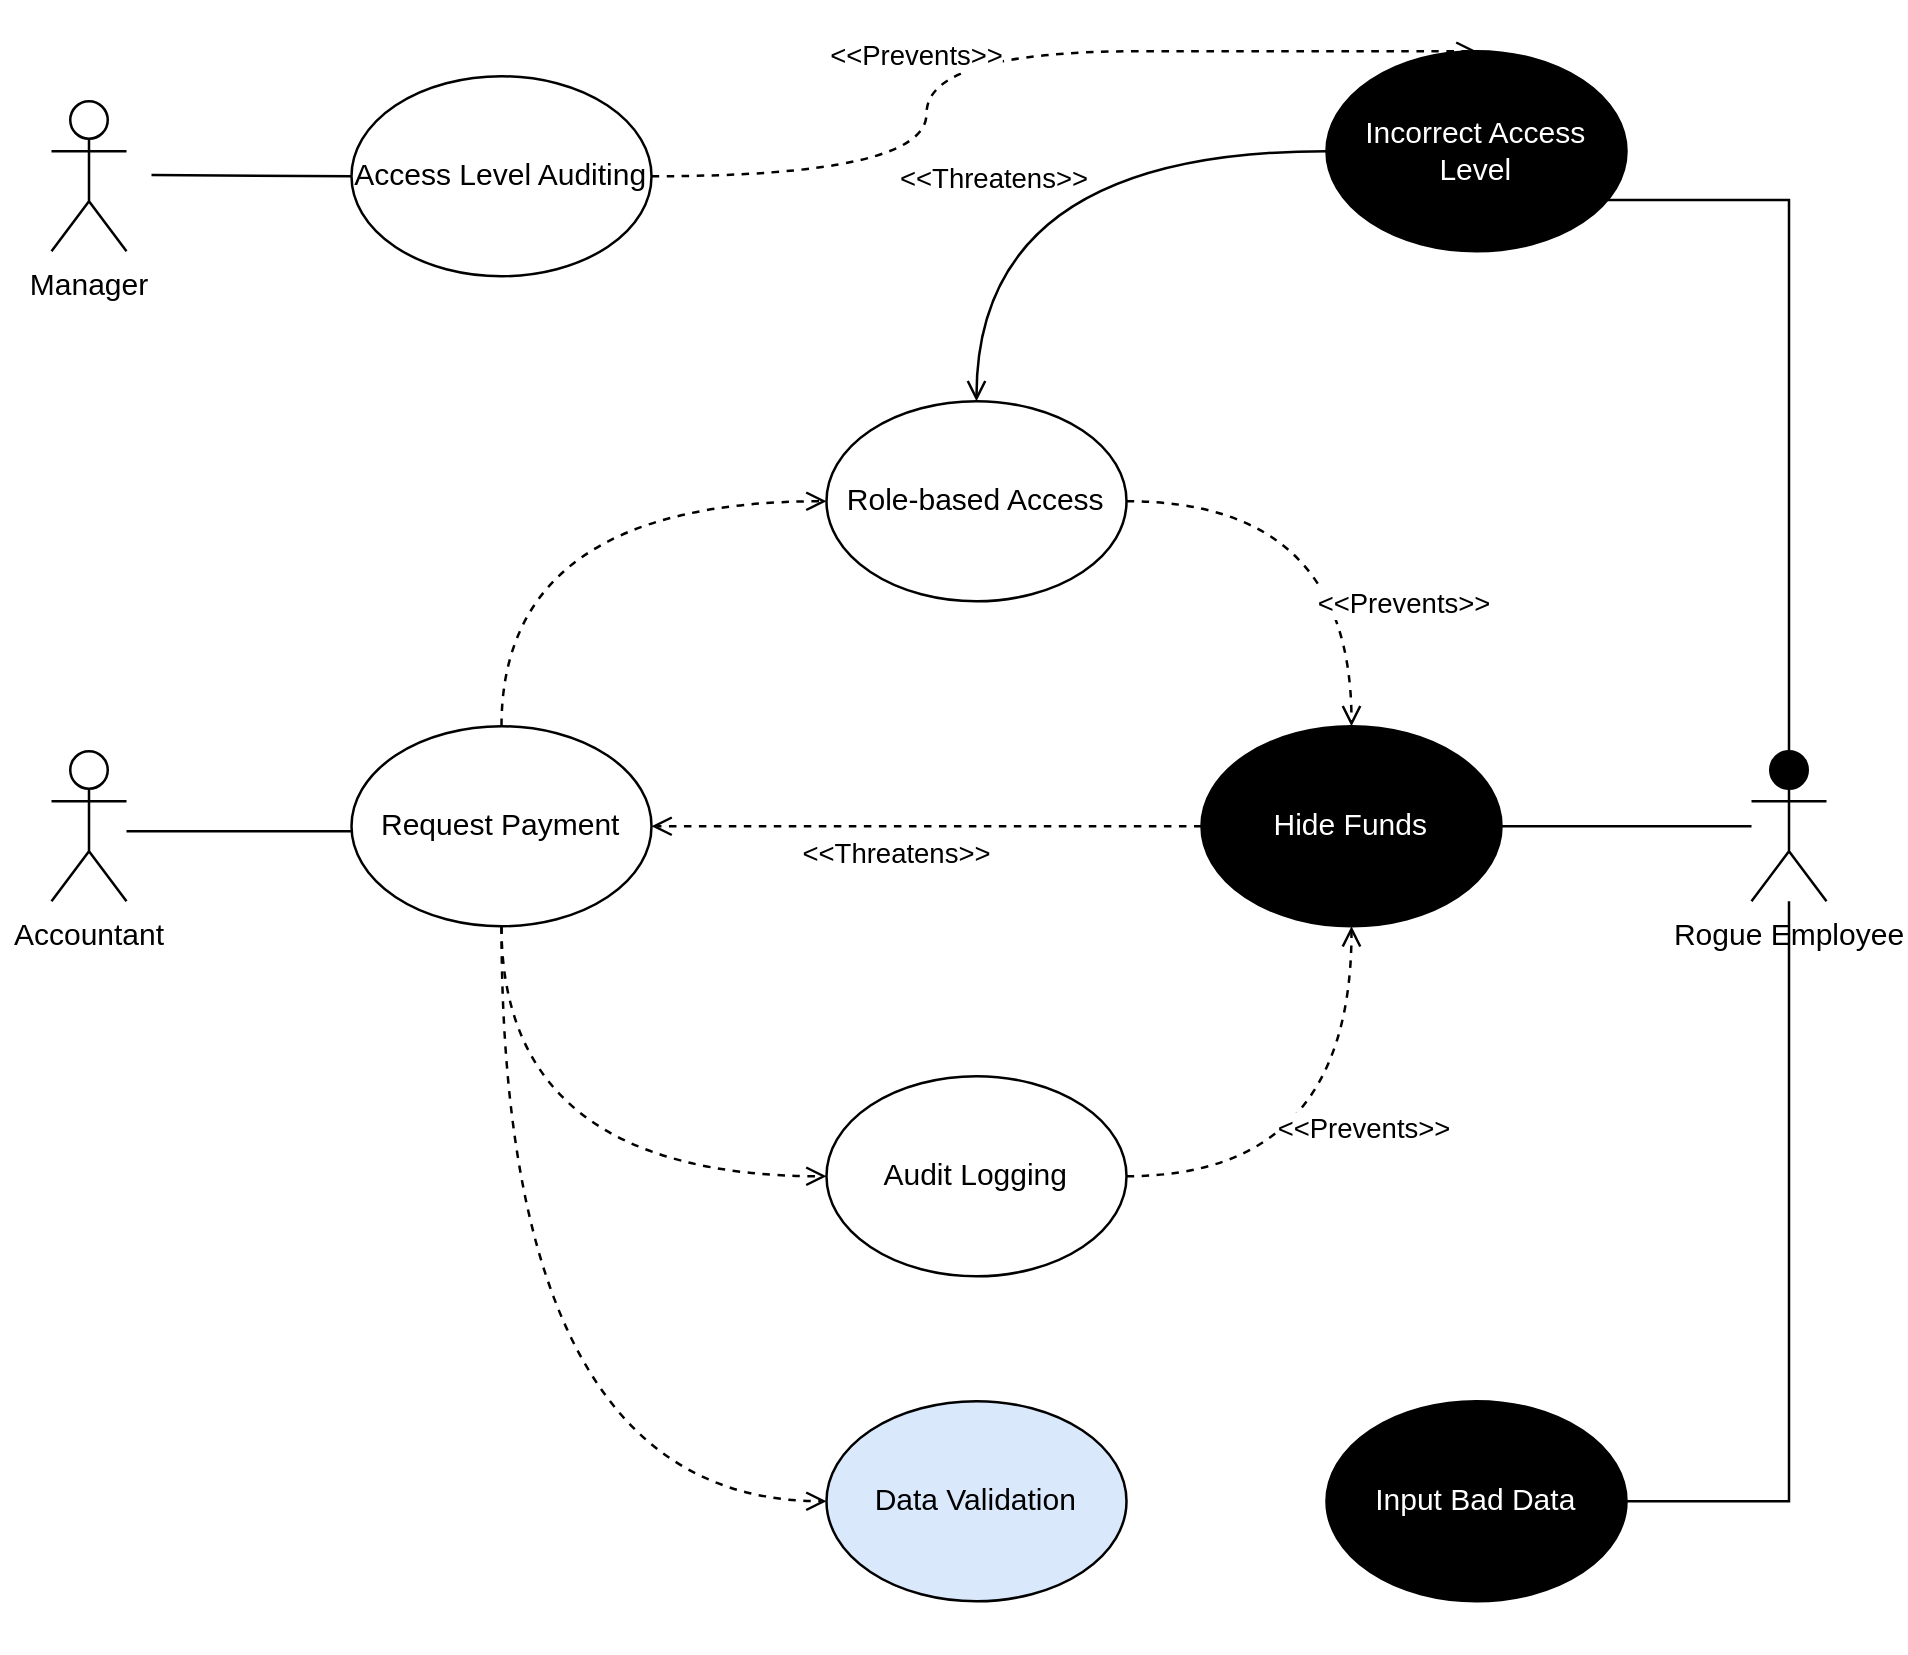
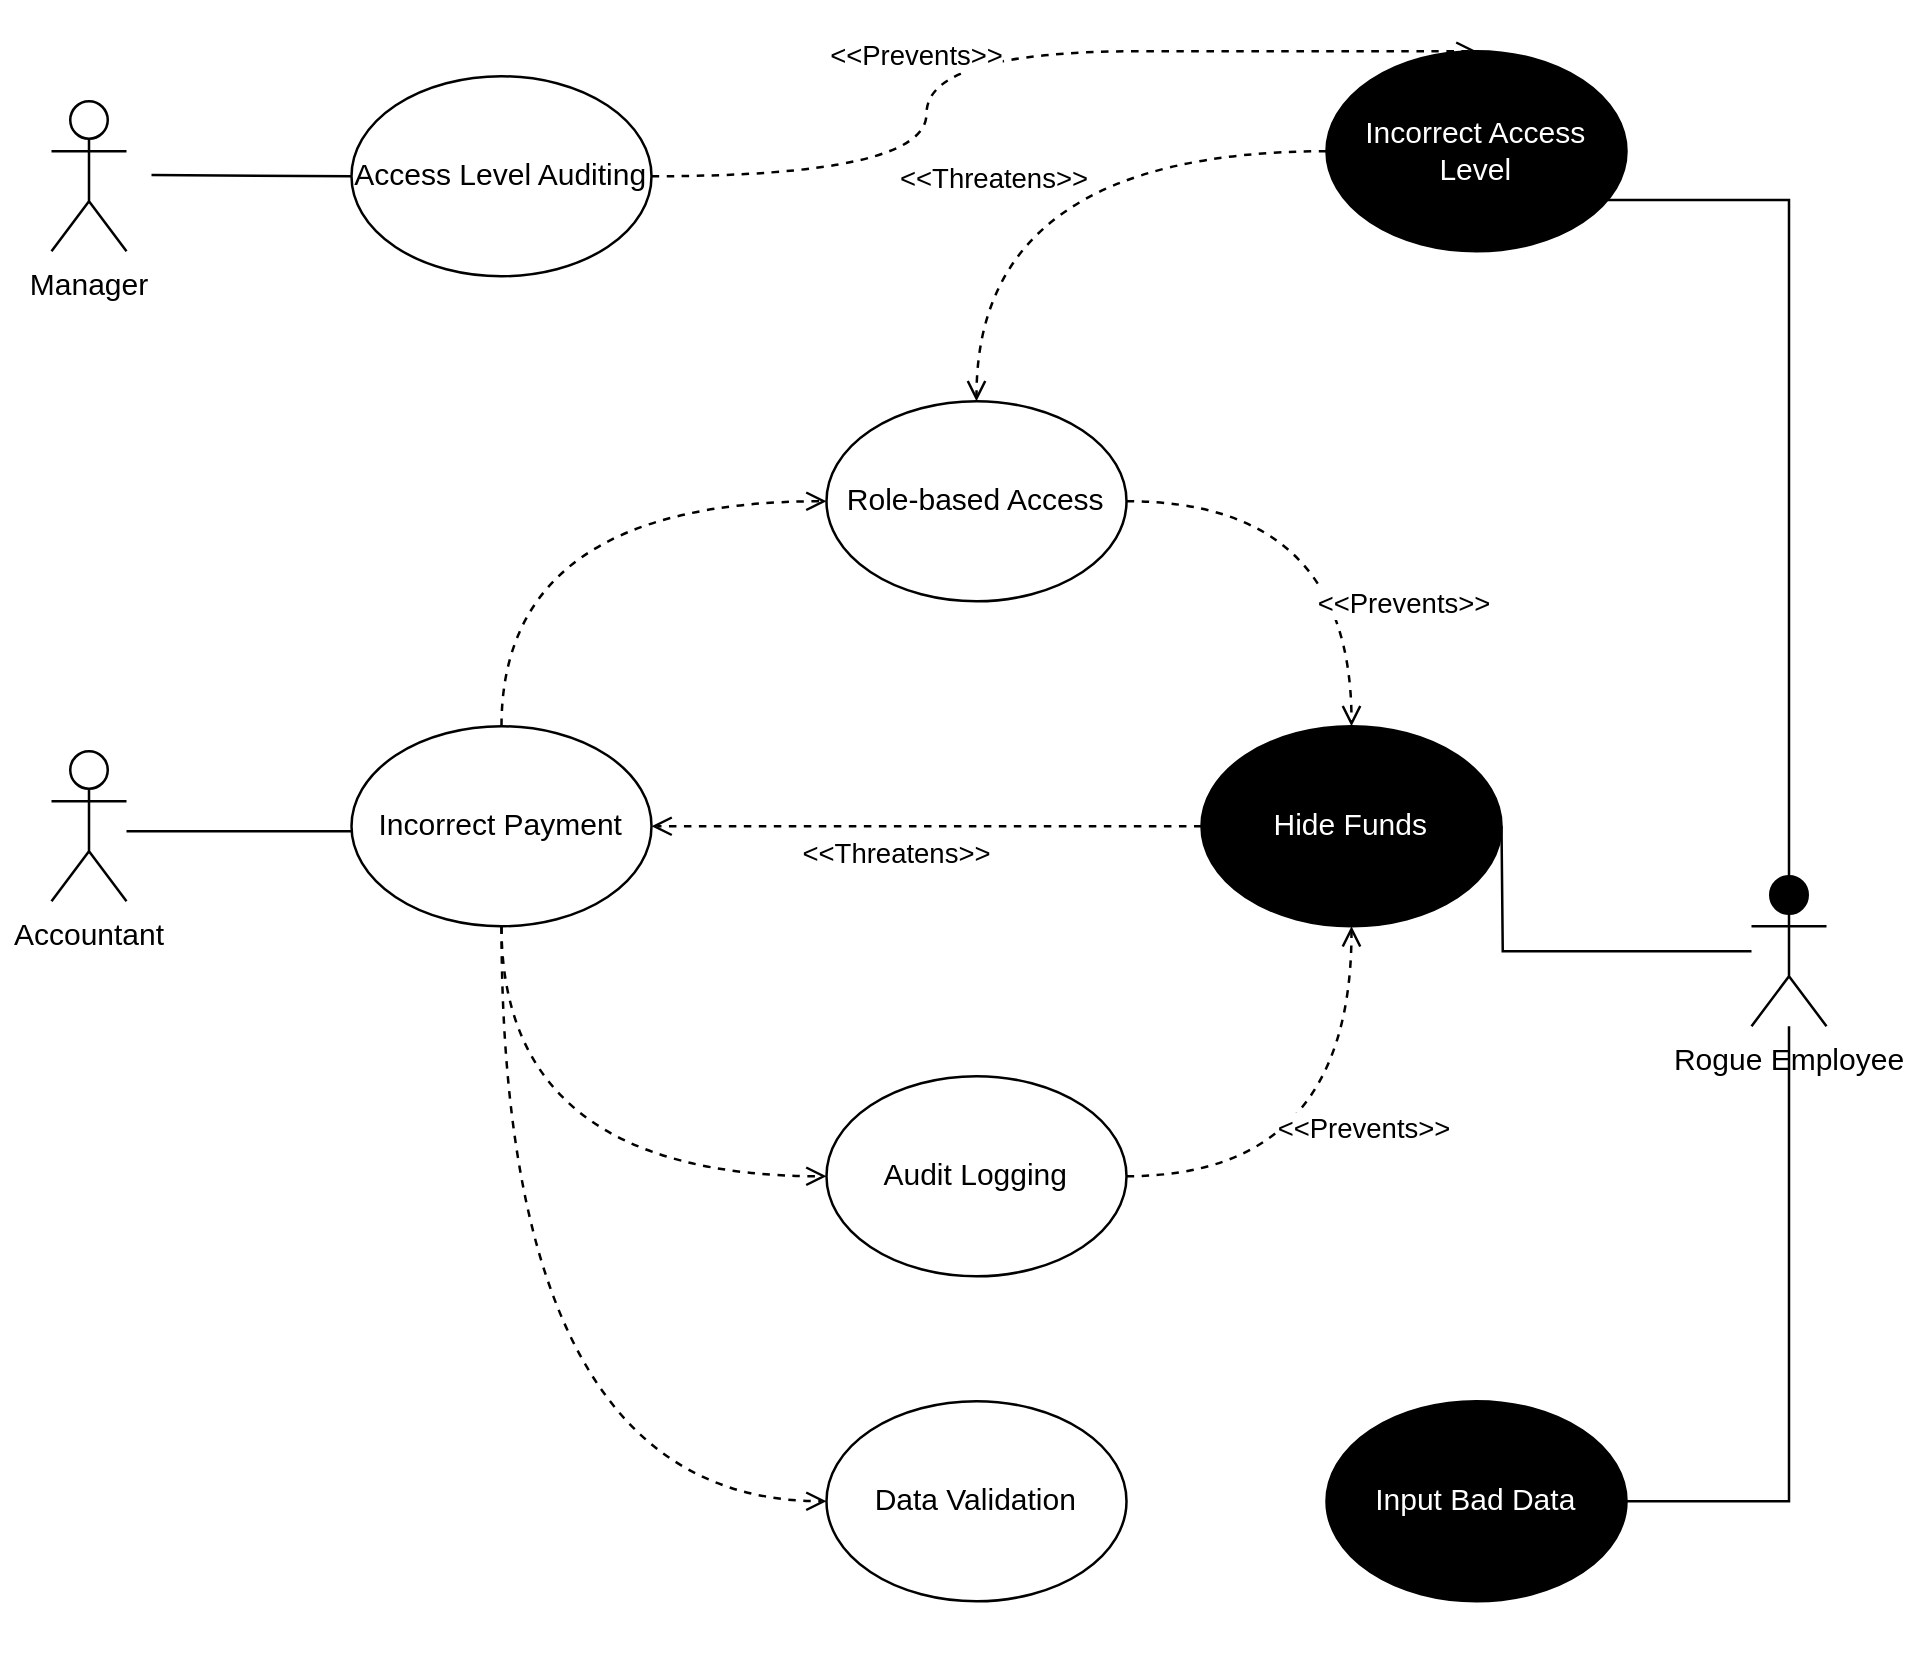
(1091, 197) -> (1091, 197)
(501, 826) -> (501, 826)
(1789, 826) -> (1789, 951)
(976, 1501) -> (976, 1501)
